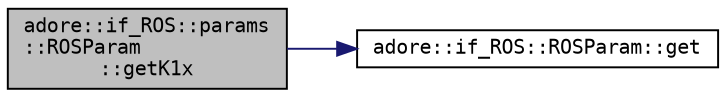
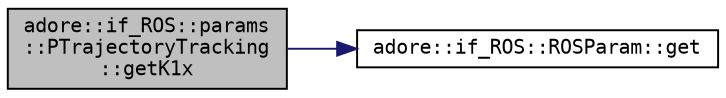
(147, 49) -> (147, 49)
